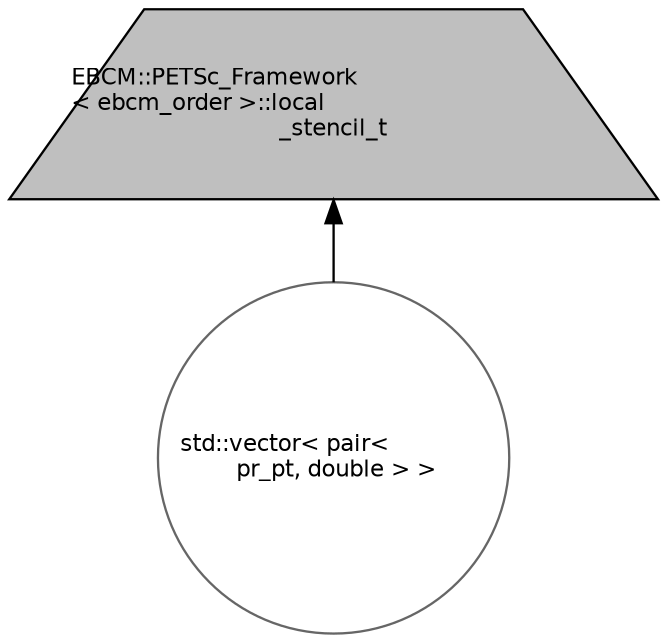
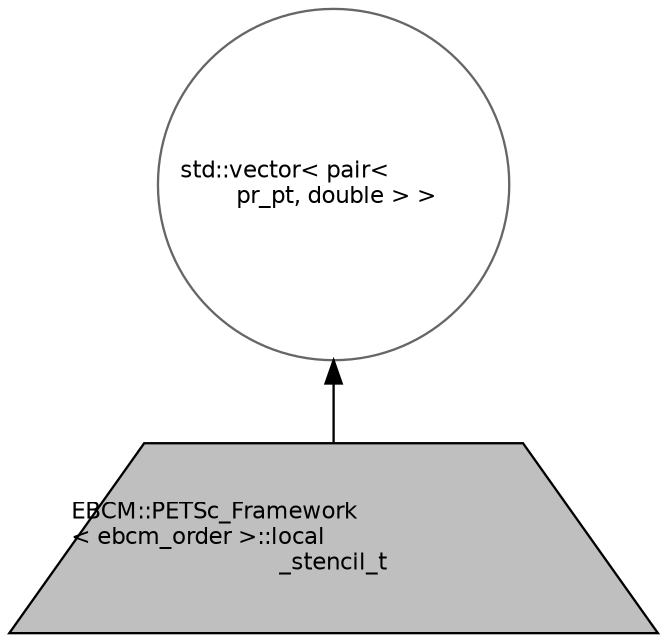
(334, 253) -> (334, 413)
